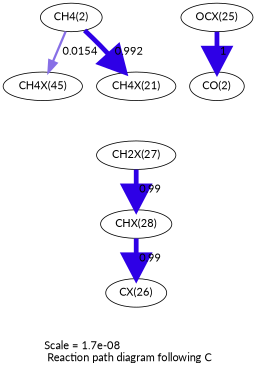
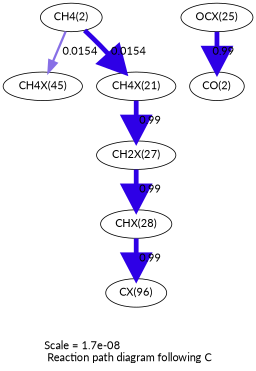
(127, 52) -> (127, 52)
(222, 52) -> (222, 52)
none -> (136, 109)
(136, 293) -> (136, 293)
